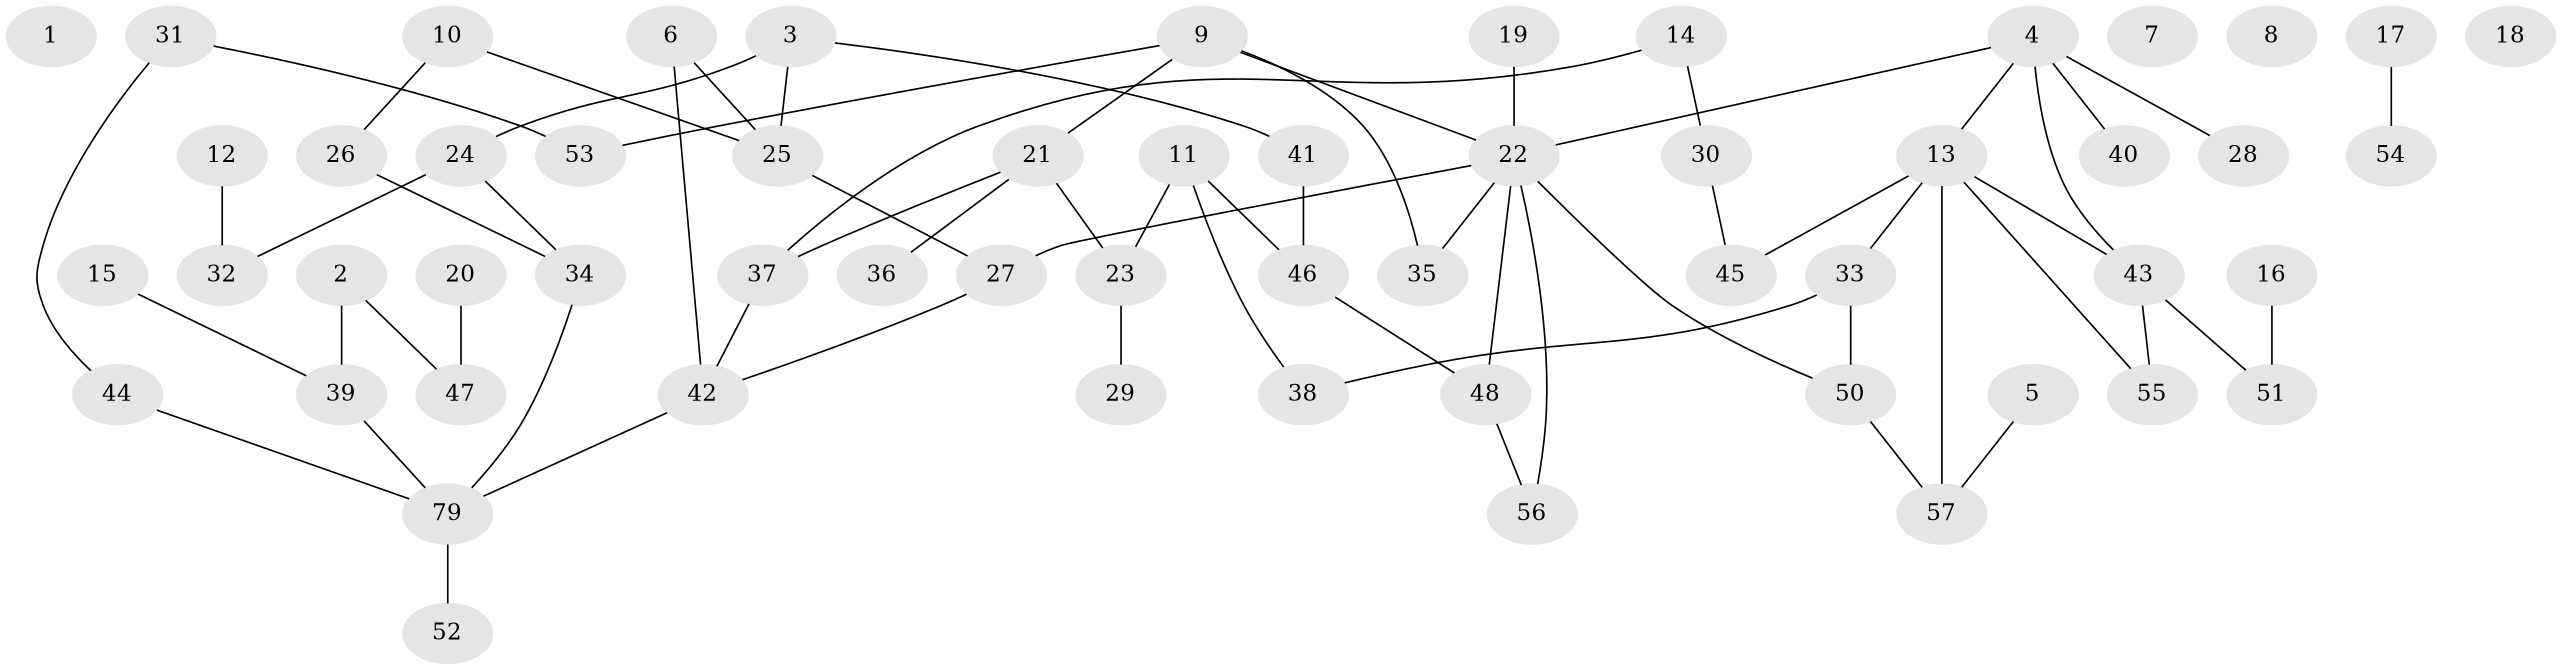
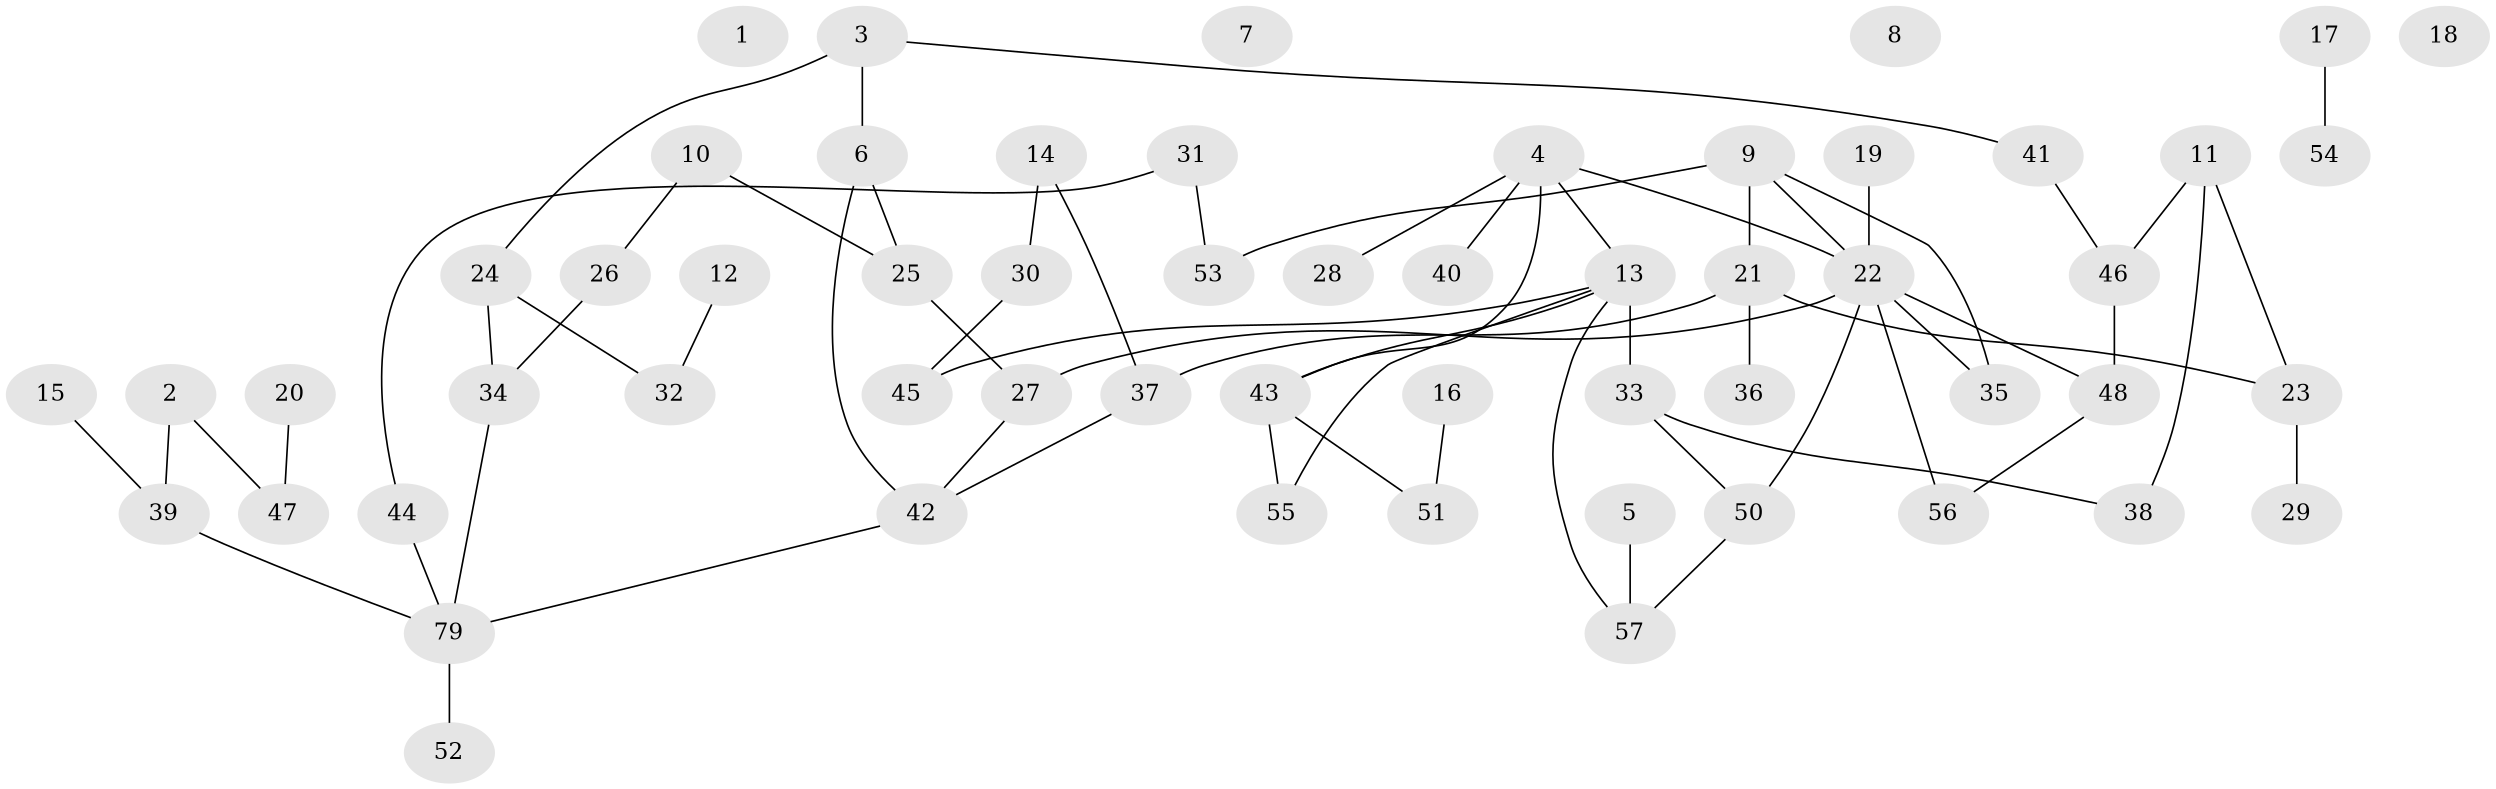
(784, 96) -> (862, 96)
